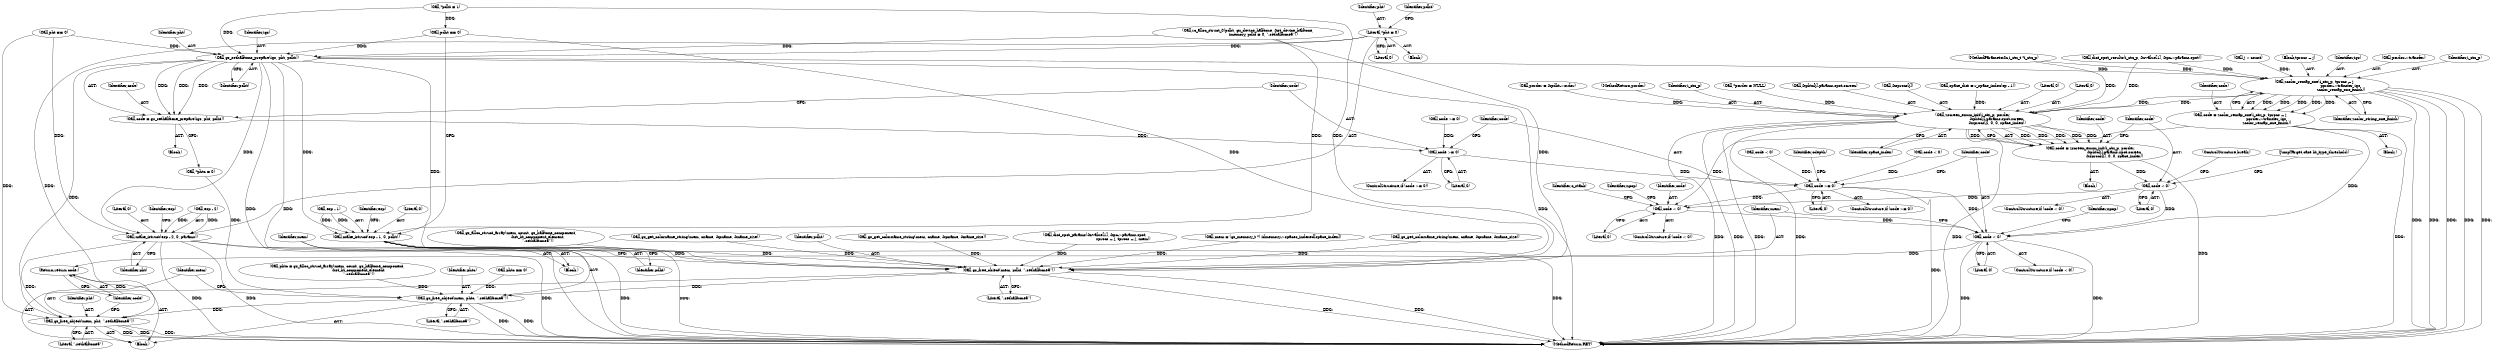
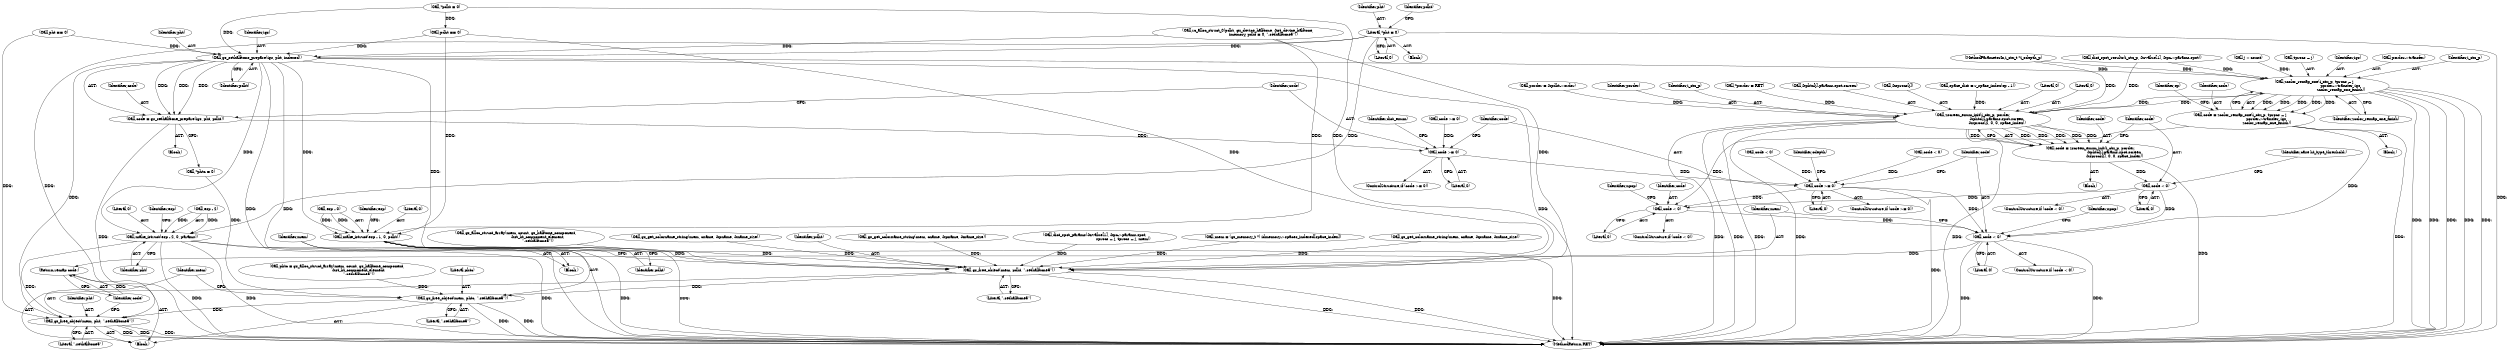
(445, 7) -> (445, 7)
(257, 58) -> (257, 58)
(2003, 58) -> (2003, 58)
(2299, 58) -> (2299, 58)
(1623, 86) -> (1623, 86)
(1745, 86) -> (1745, 86)
none -> (2168, 86)
none -> (2497, 92)
none -> (1388, 119)
(2366, 119) -> (2366, 119)
(451, 136) -> (451, 136)
(1354, 136) -> (1354, 136)
(1871, 153) -> none
(2226, 153) -> none
(2314, 153) -> (2314, 153)
(56, 154) -> none
(1569, 186) -> none
(329, 209) -> (329, 209)
(59, 270) -> (59, 270)
(462, 270) -> (462, 270)
(512, 270) -> none
none -> (721, 343)
